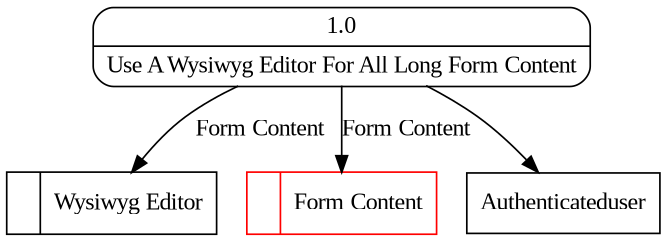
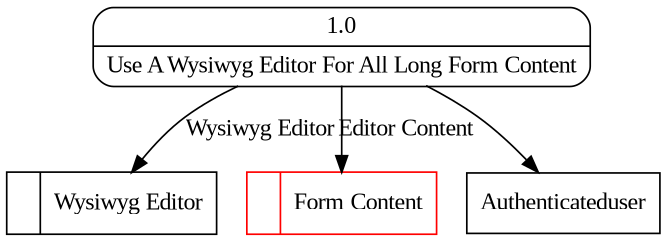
(260, 129) -> (260, 129)
(406, 129) -> (406, 129)
